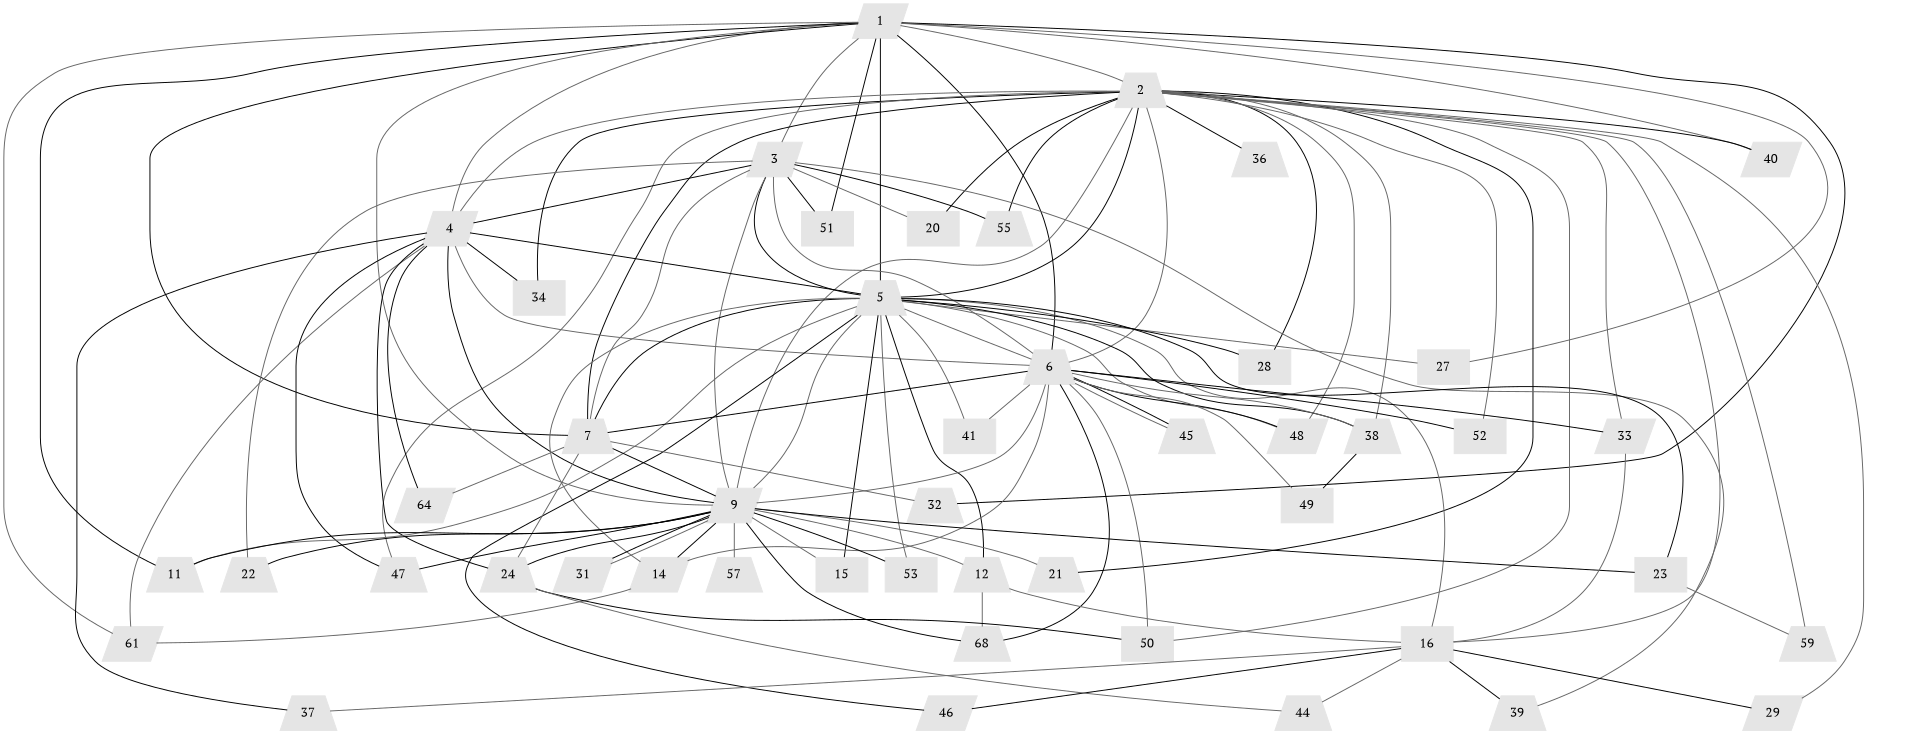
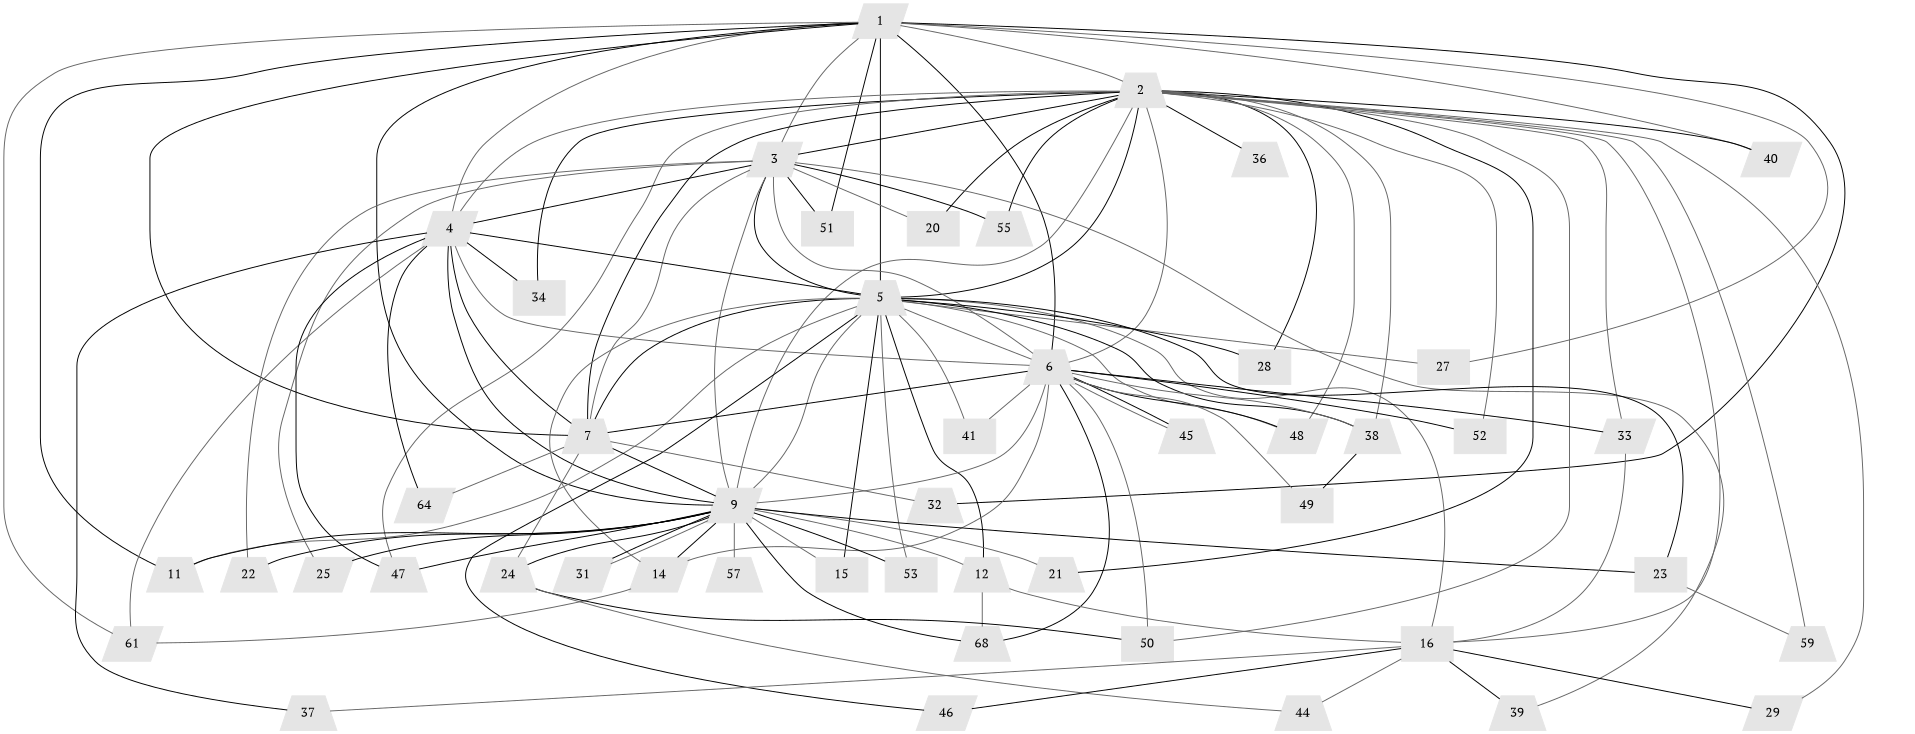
none -> (958, 125)
(377, 179) -> (377, 179)
(378, 431) -> (491, 348)
none -> (324, 575)
